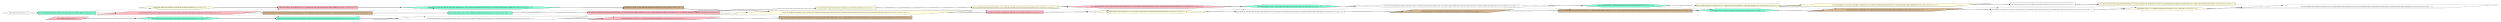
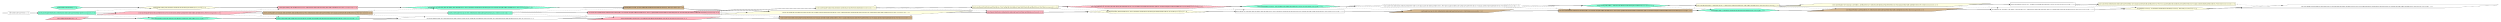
none -> (67, 8)
